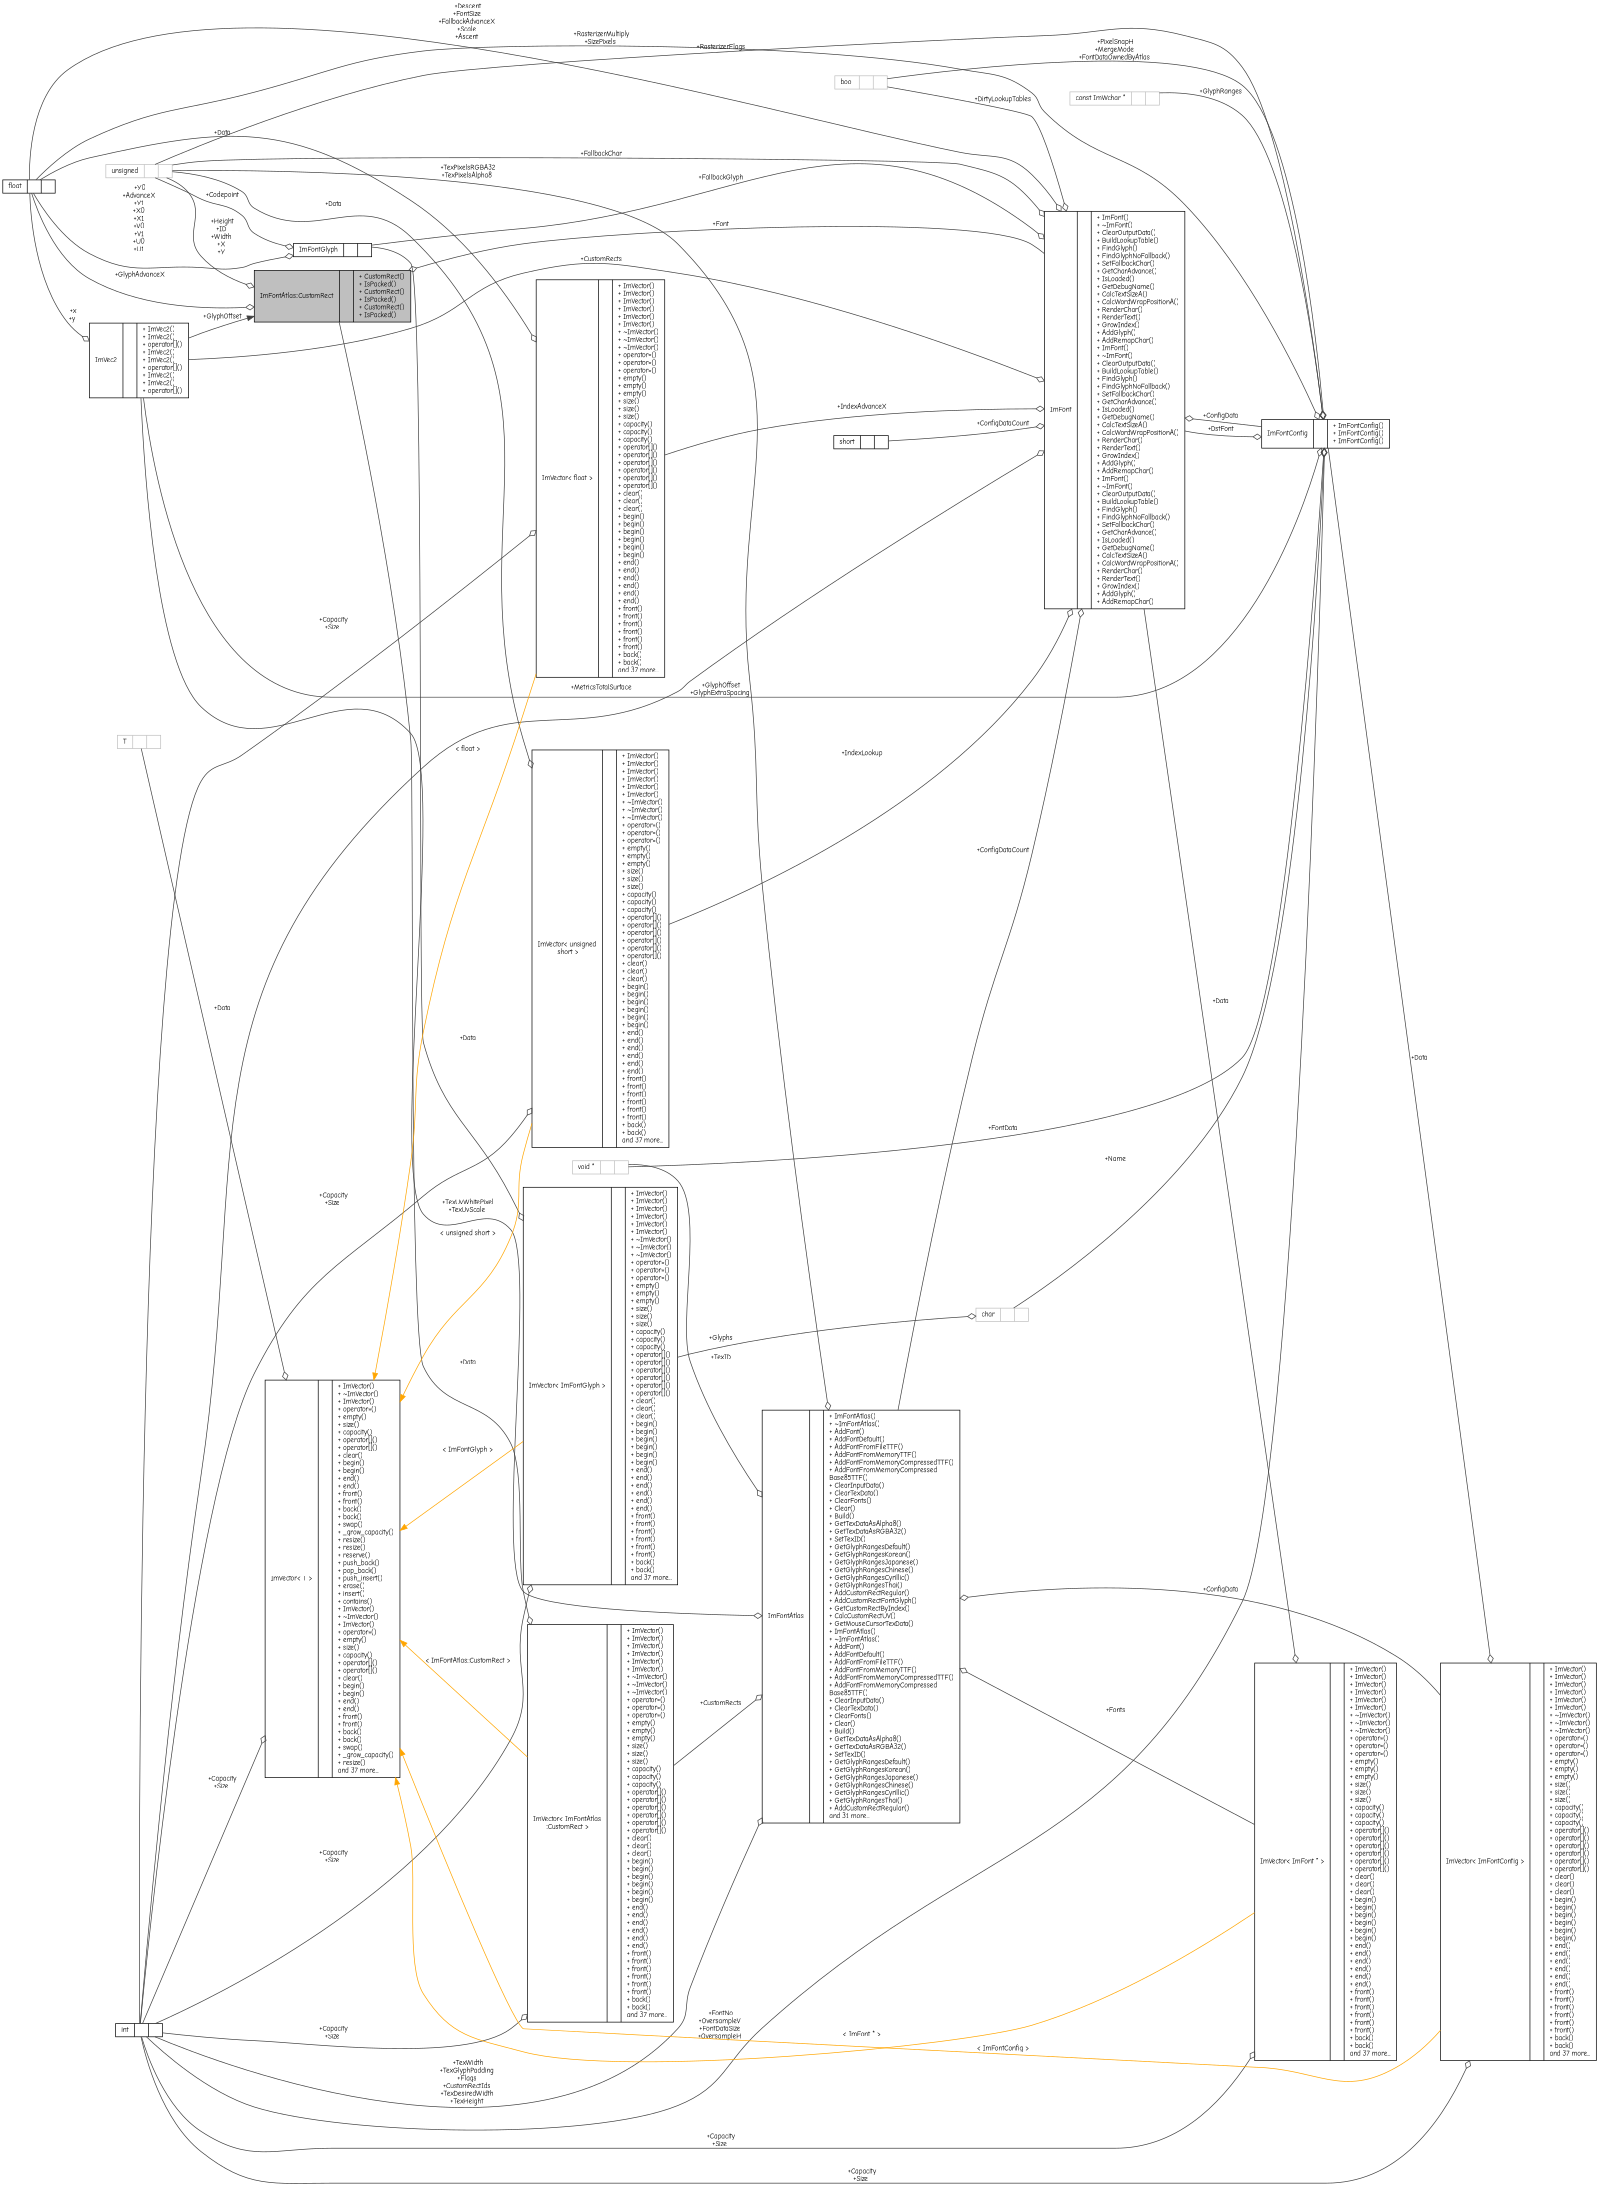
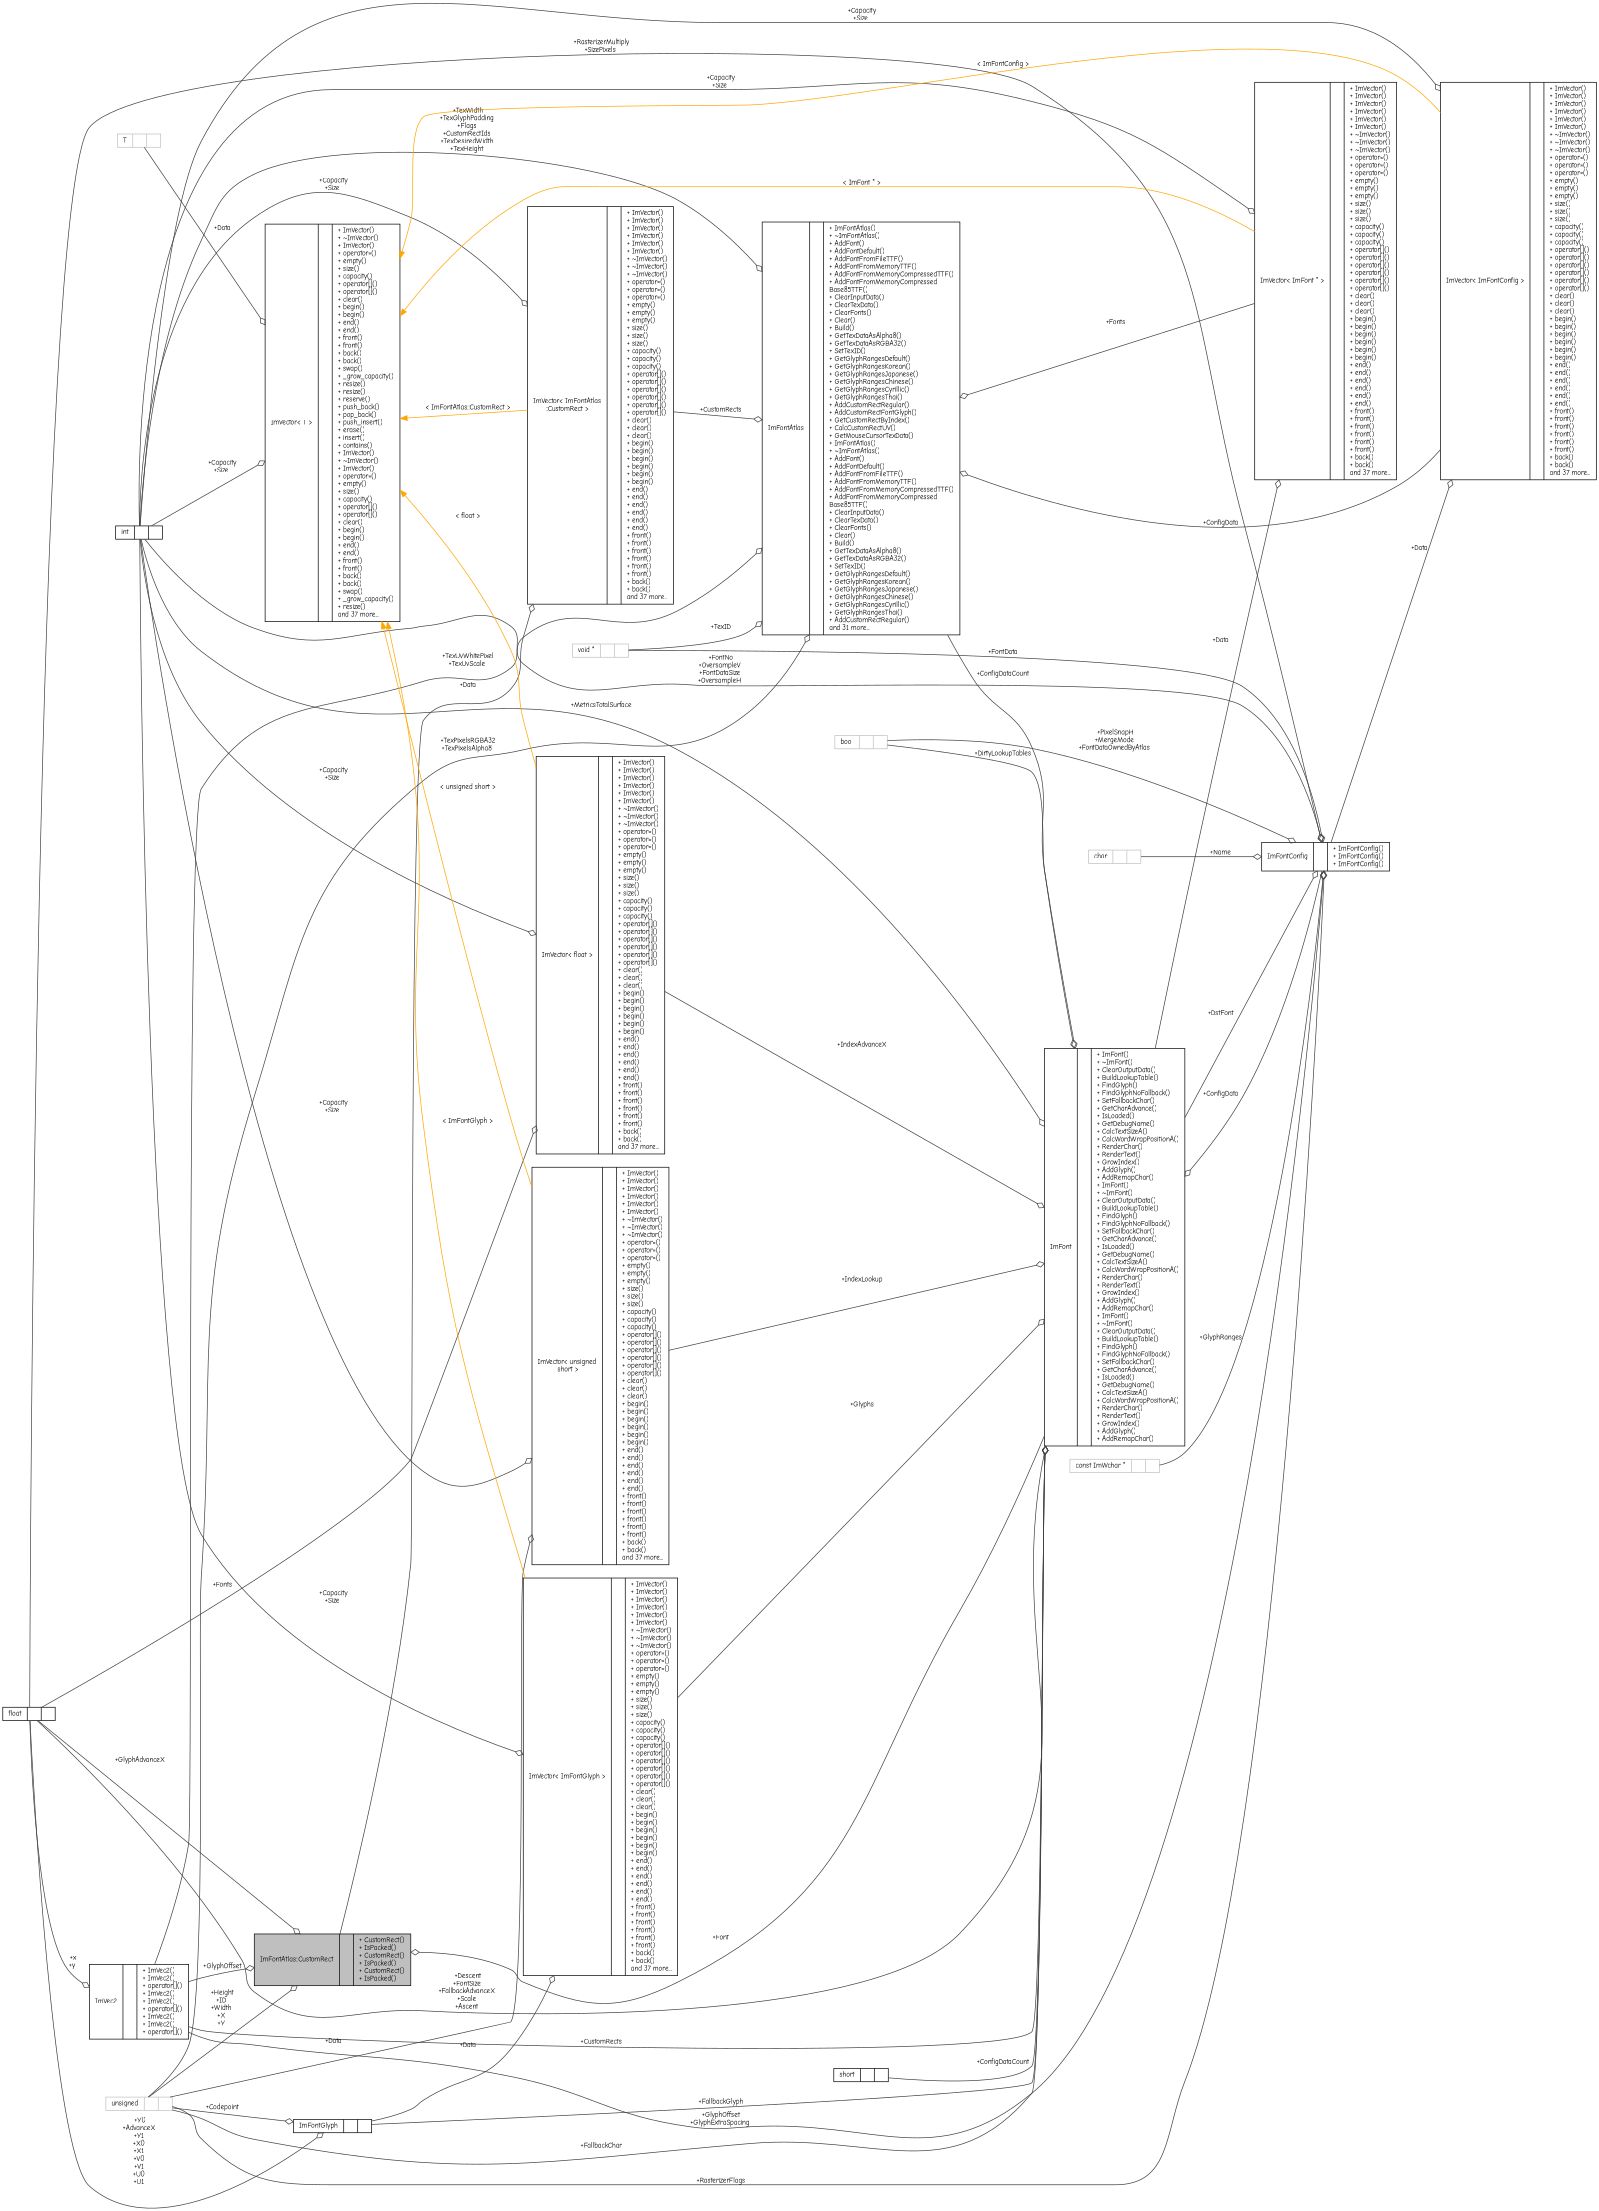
(221, 133) -> (221, 1585)
(218, 327) -> (217, 1974)
(822, 1331) -> (858, 1511)
